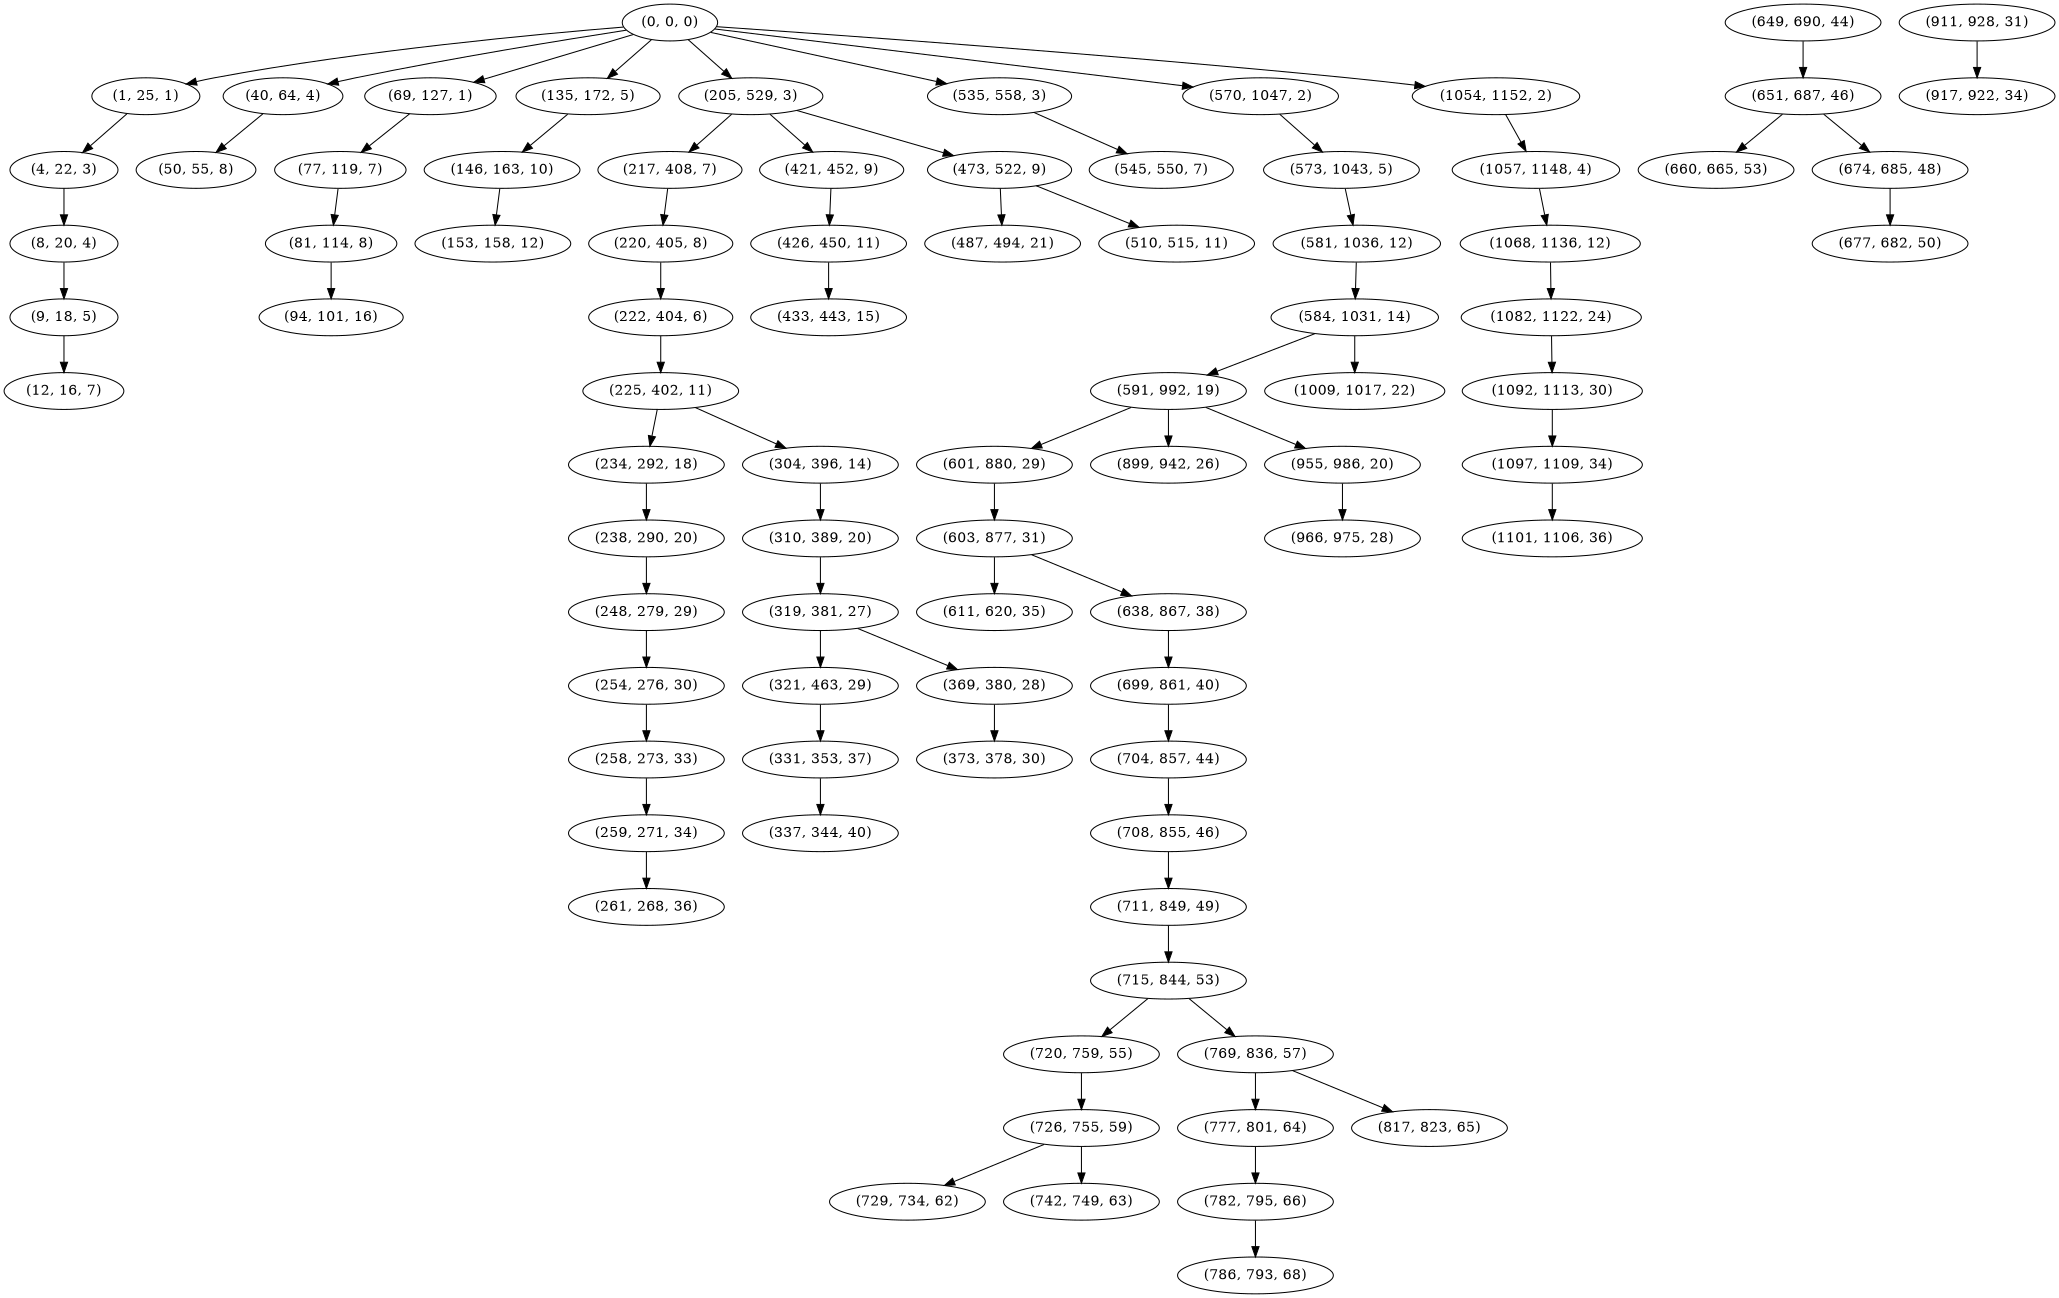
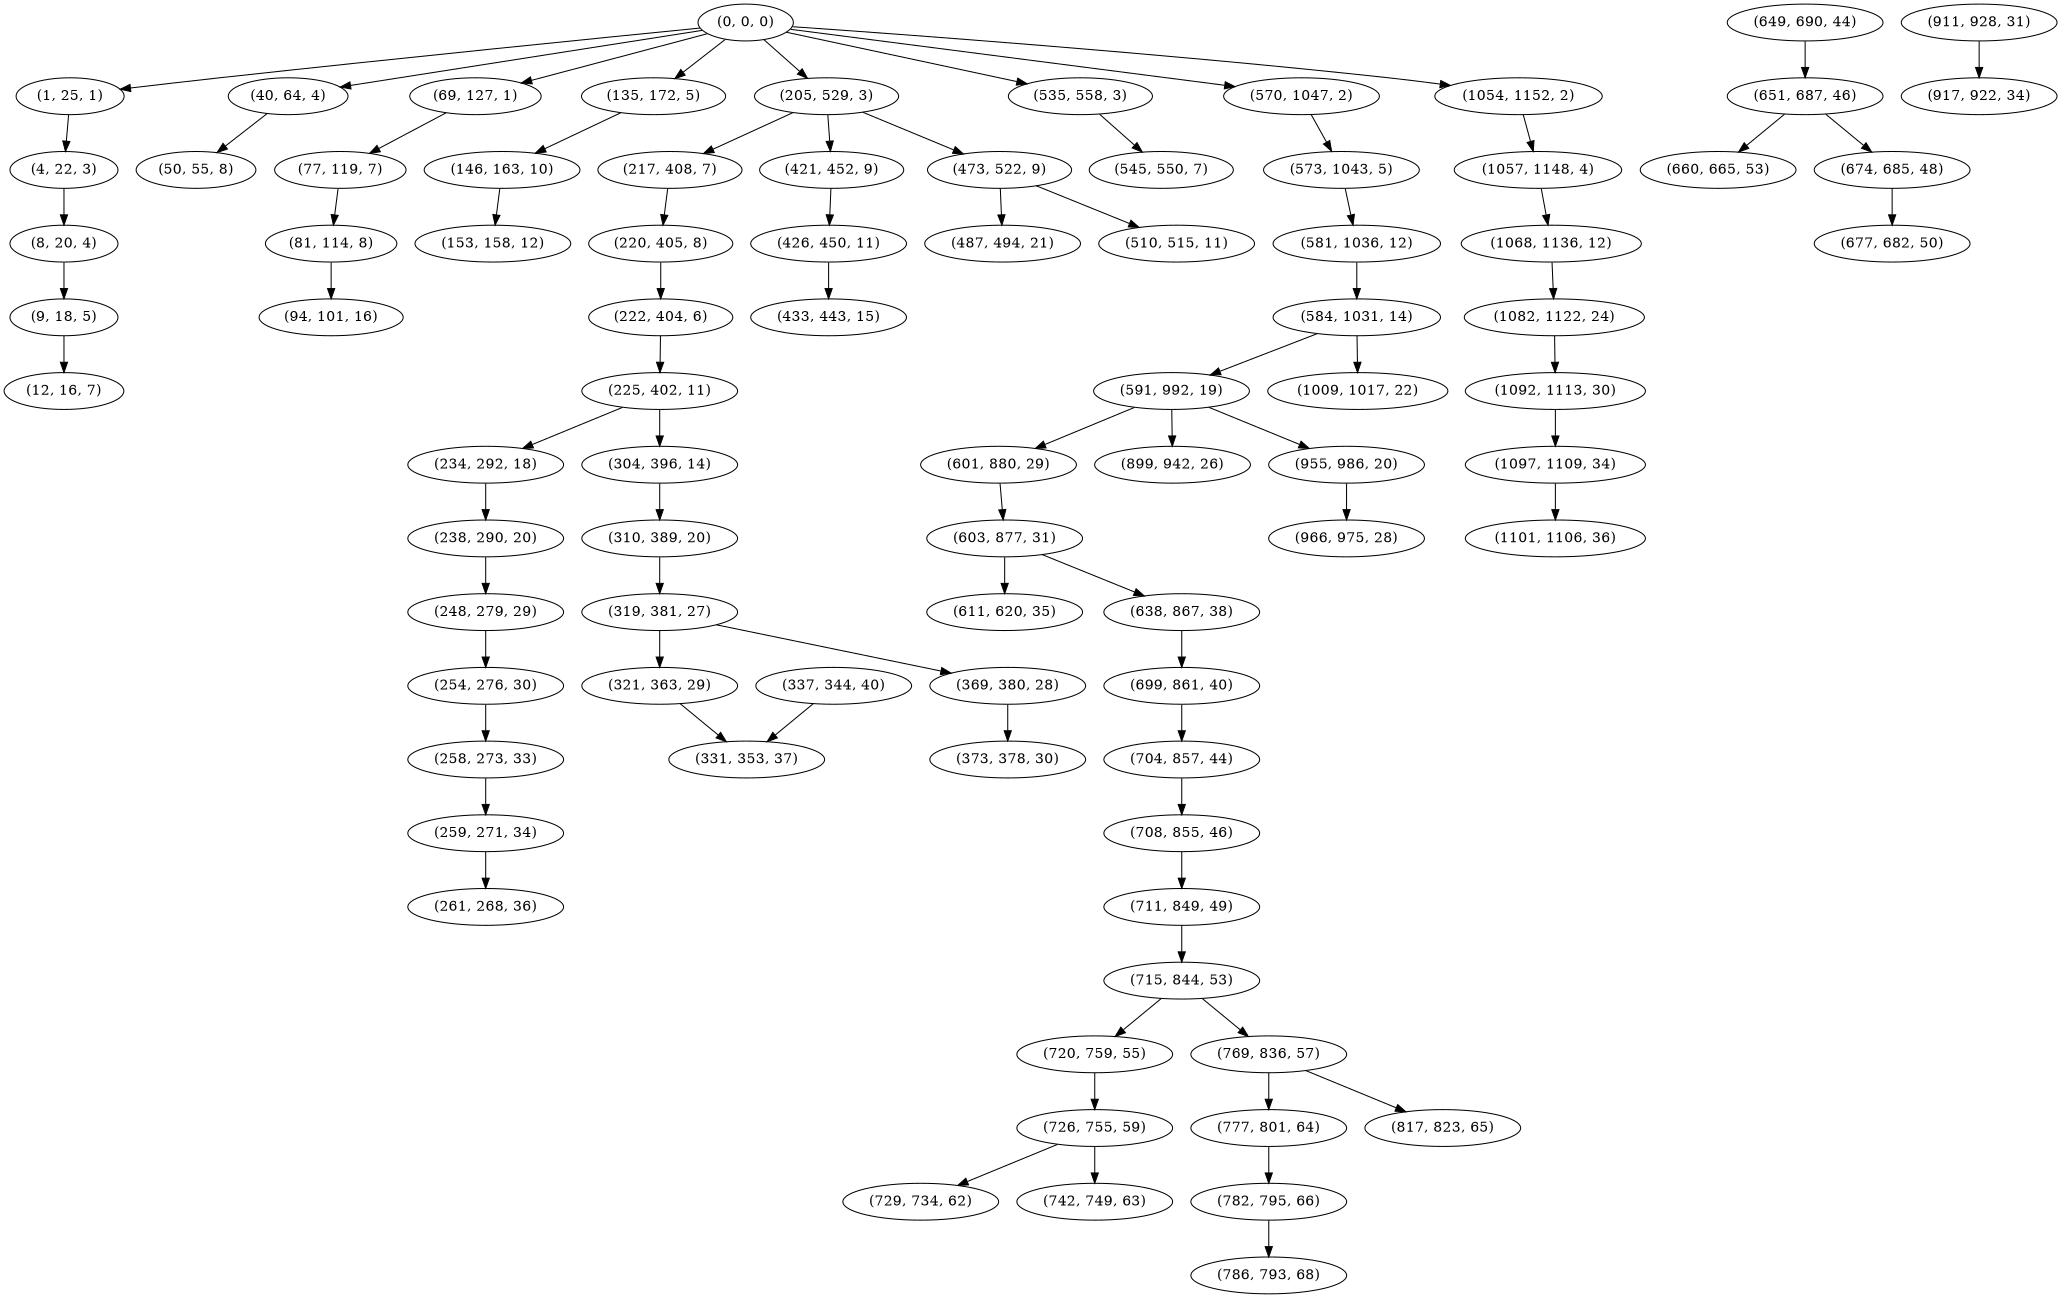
(820, 686) -> (660, 686)
(820, 791) -> (794, 719)
